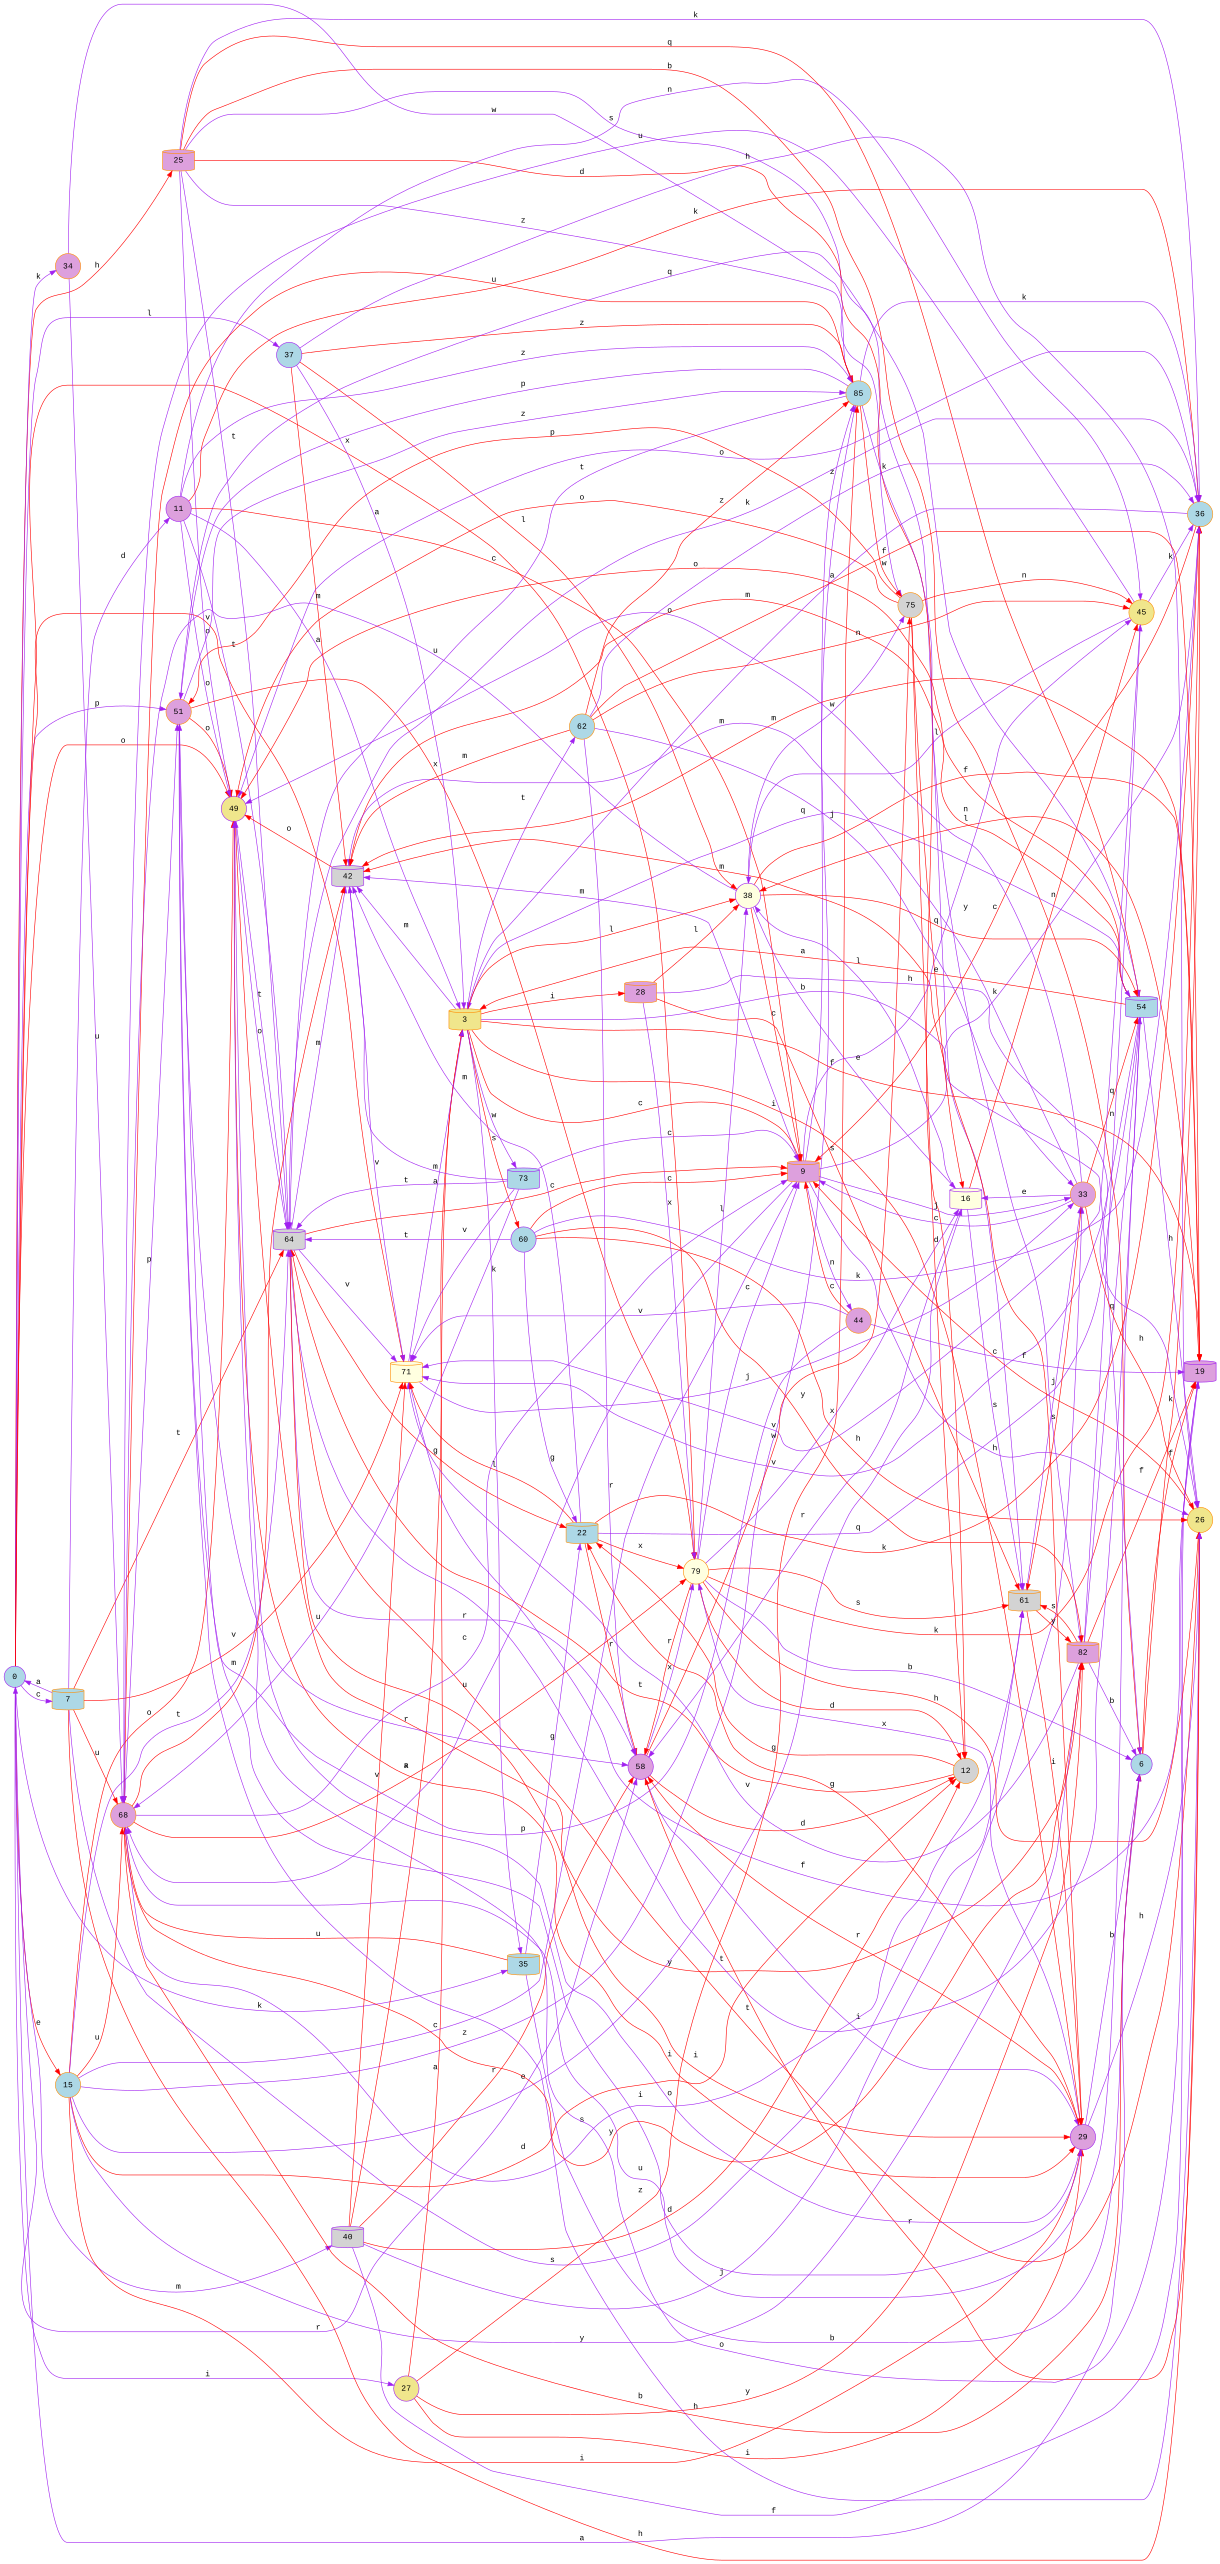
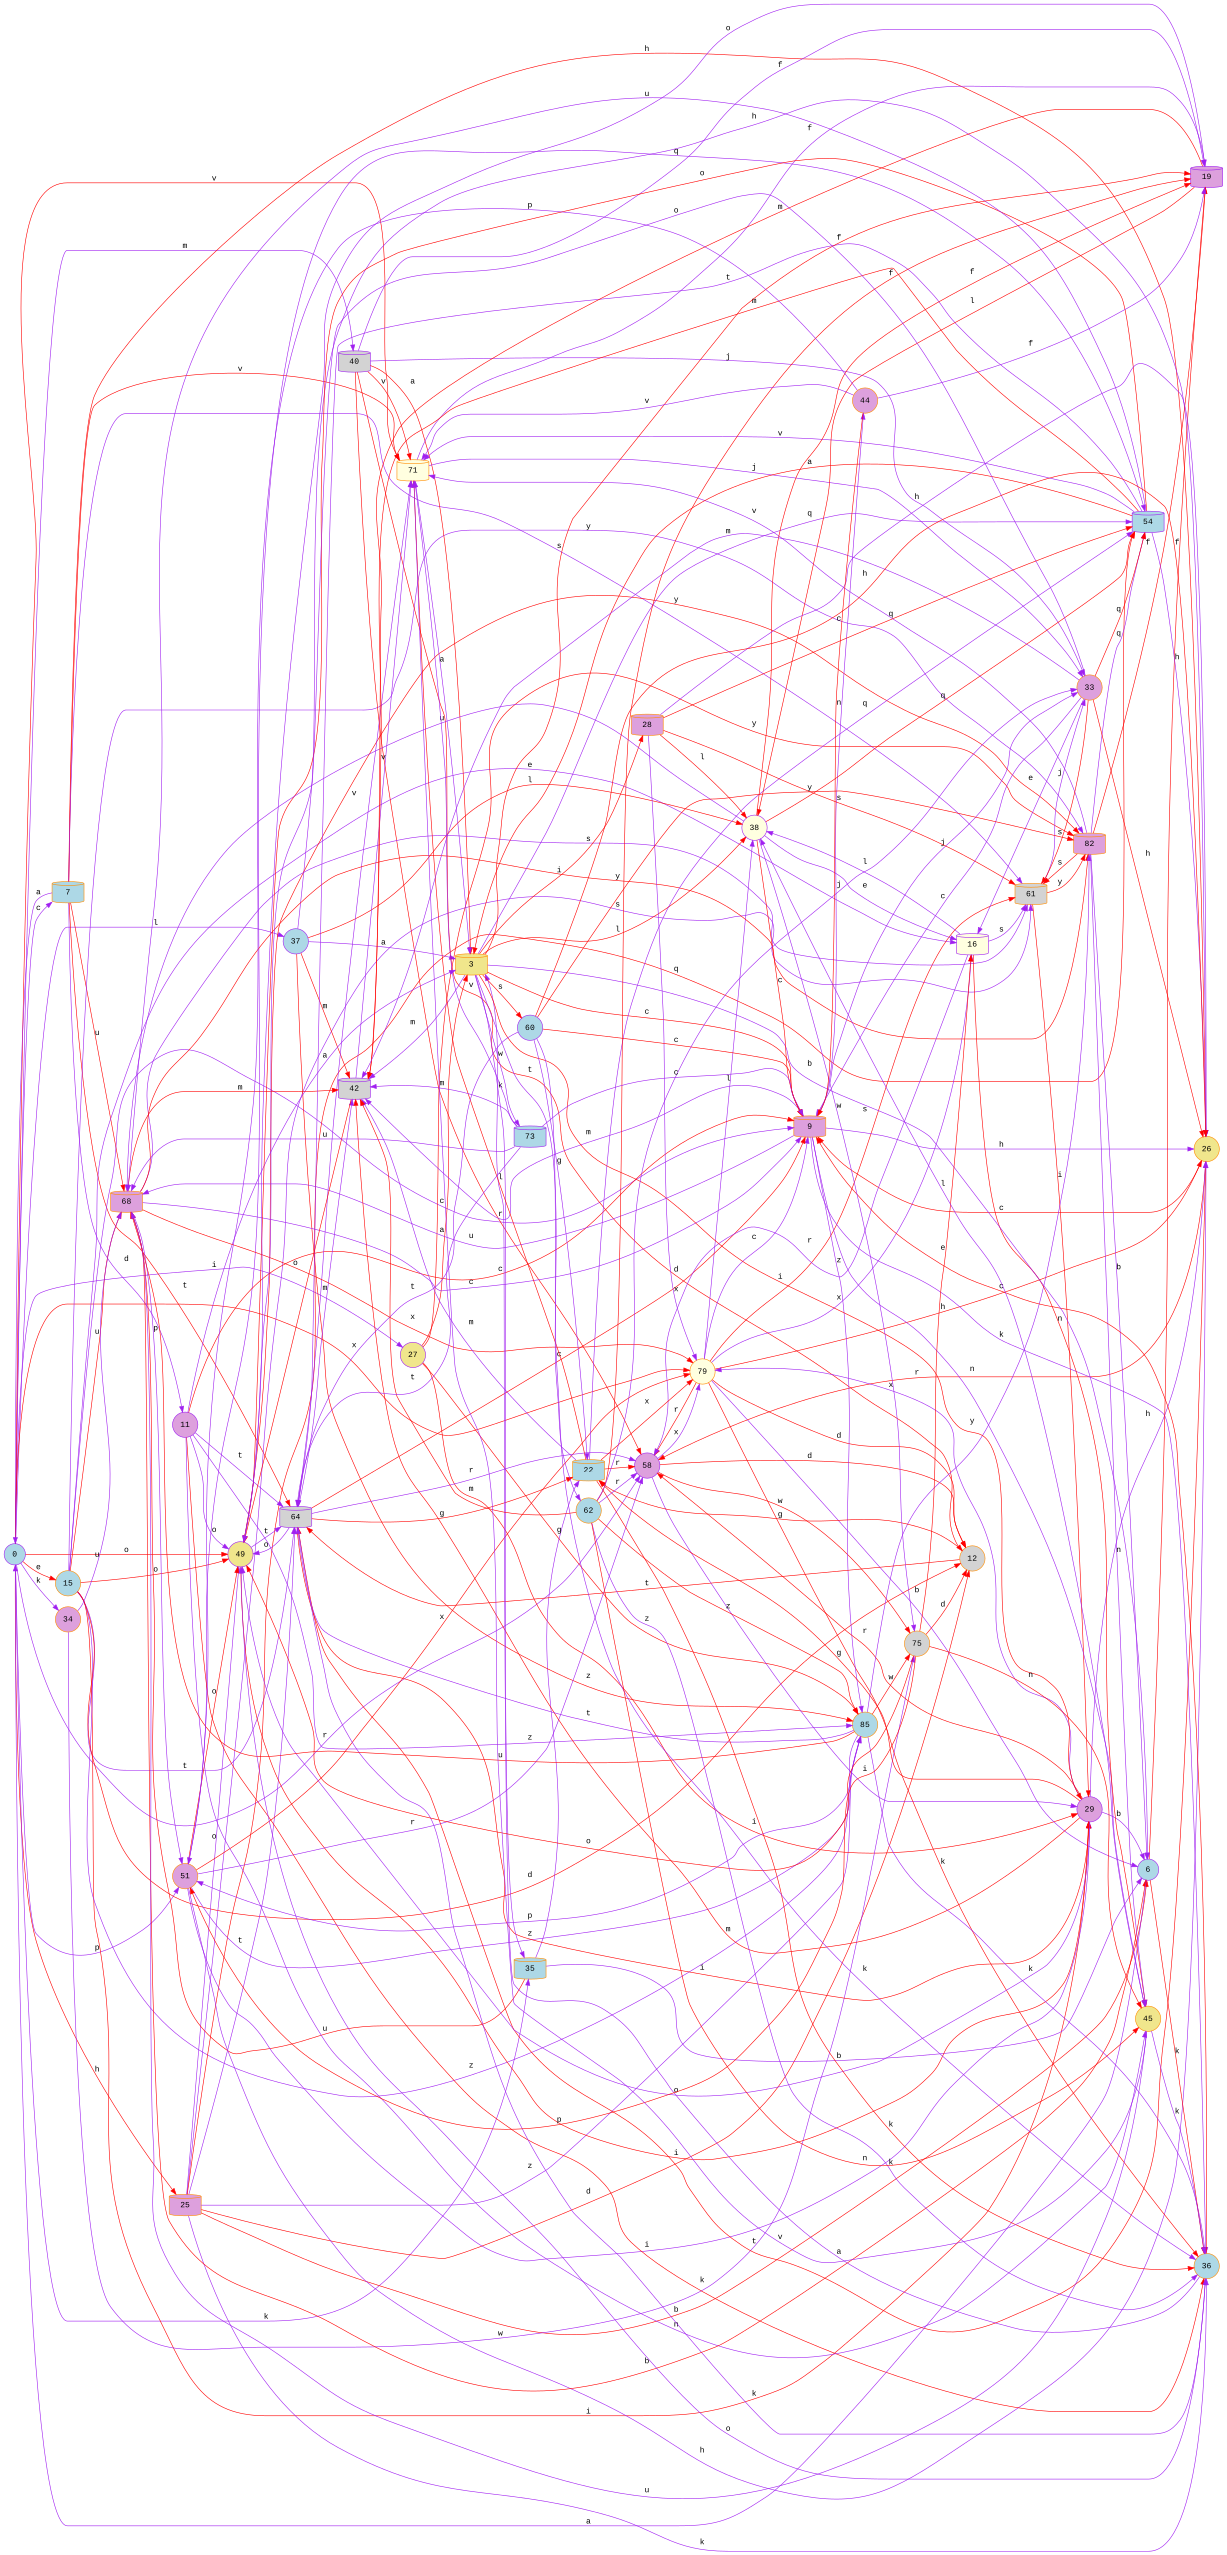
none -> (881, 623)
(123, 1815) -> (127, 1202)
